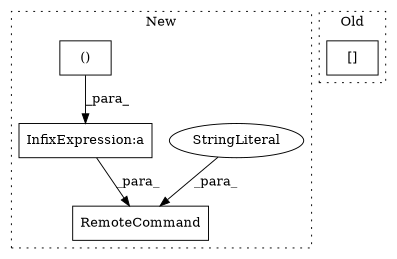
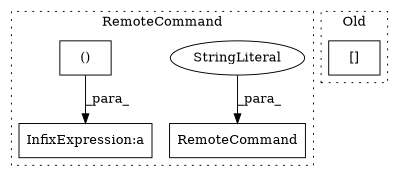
(162, 22) -> (162, 22)
(110, 178) -> none
